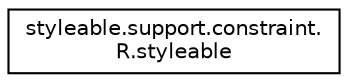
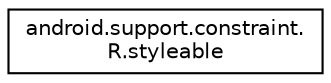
(174, 41) -> (166, 41)
